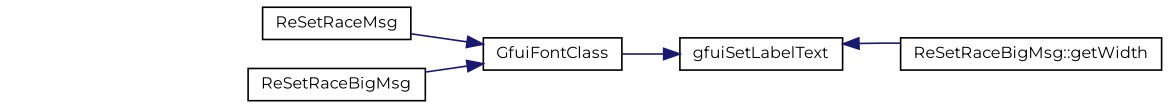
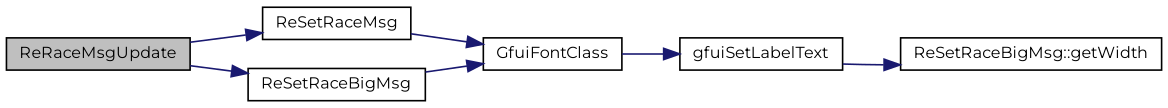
(880, 43) -> (863, 65)
none -> (98, 54)
